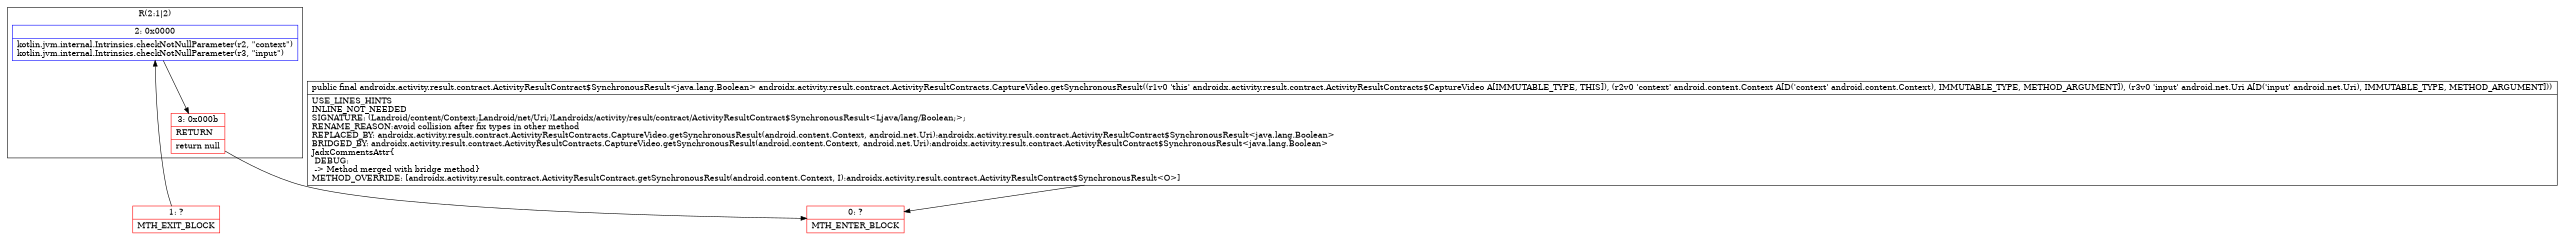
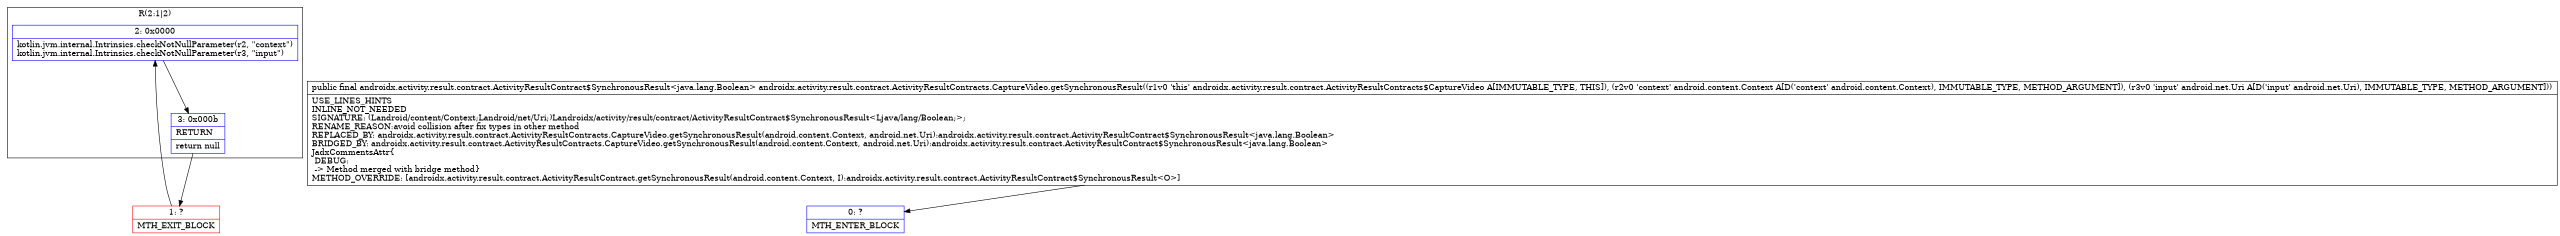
(198, 133) -> (198, 133)
(509, 209) -> (187, 177)
(855, 219) -> (855, 219)
